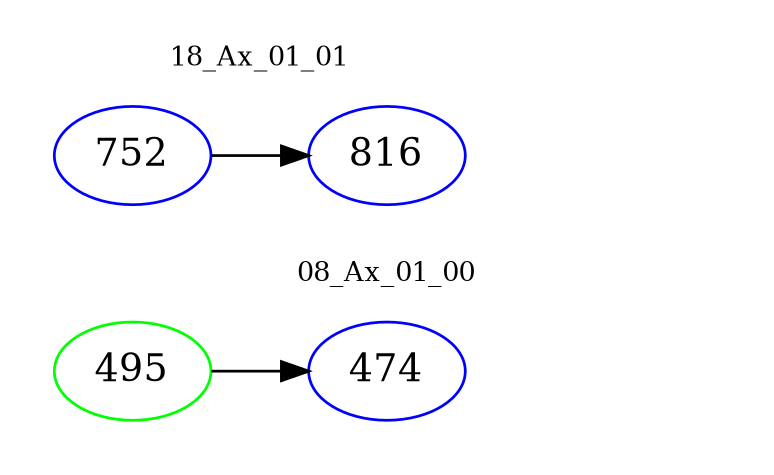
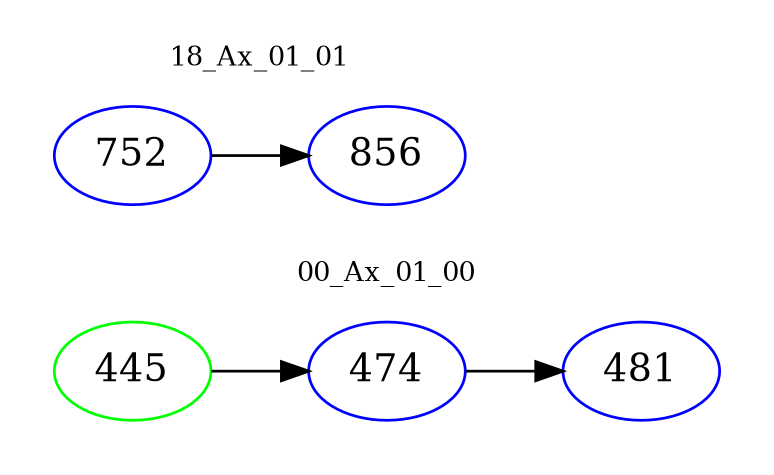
(387, 156) -> (387, 156)
(387, 274) -> (387, 274)
(133, 371) -> (133, 371)
none -> (641, 371)
